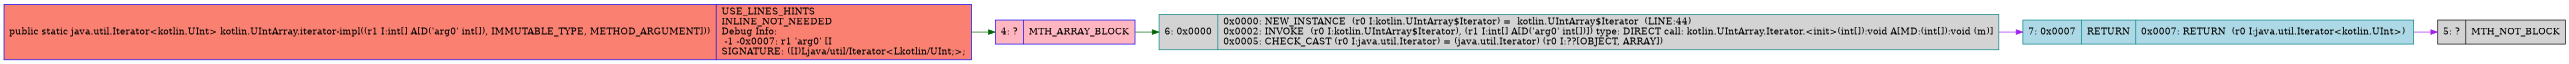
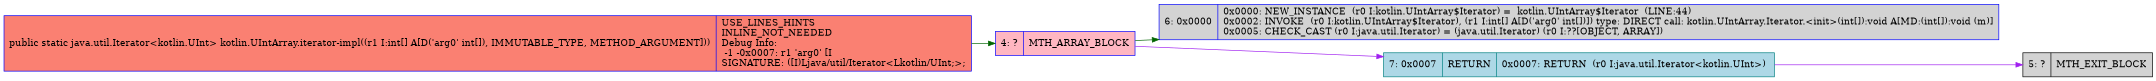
(1579, 32) -> (1579, 22)
(2007, 32) -> (1256, 51)
(2516, 32) -> (2102, 64)
